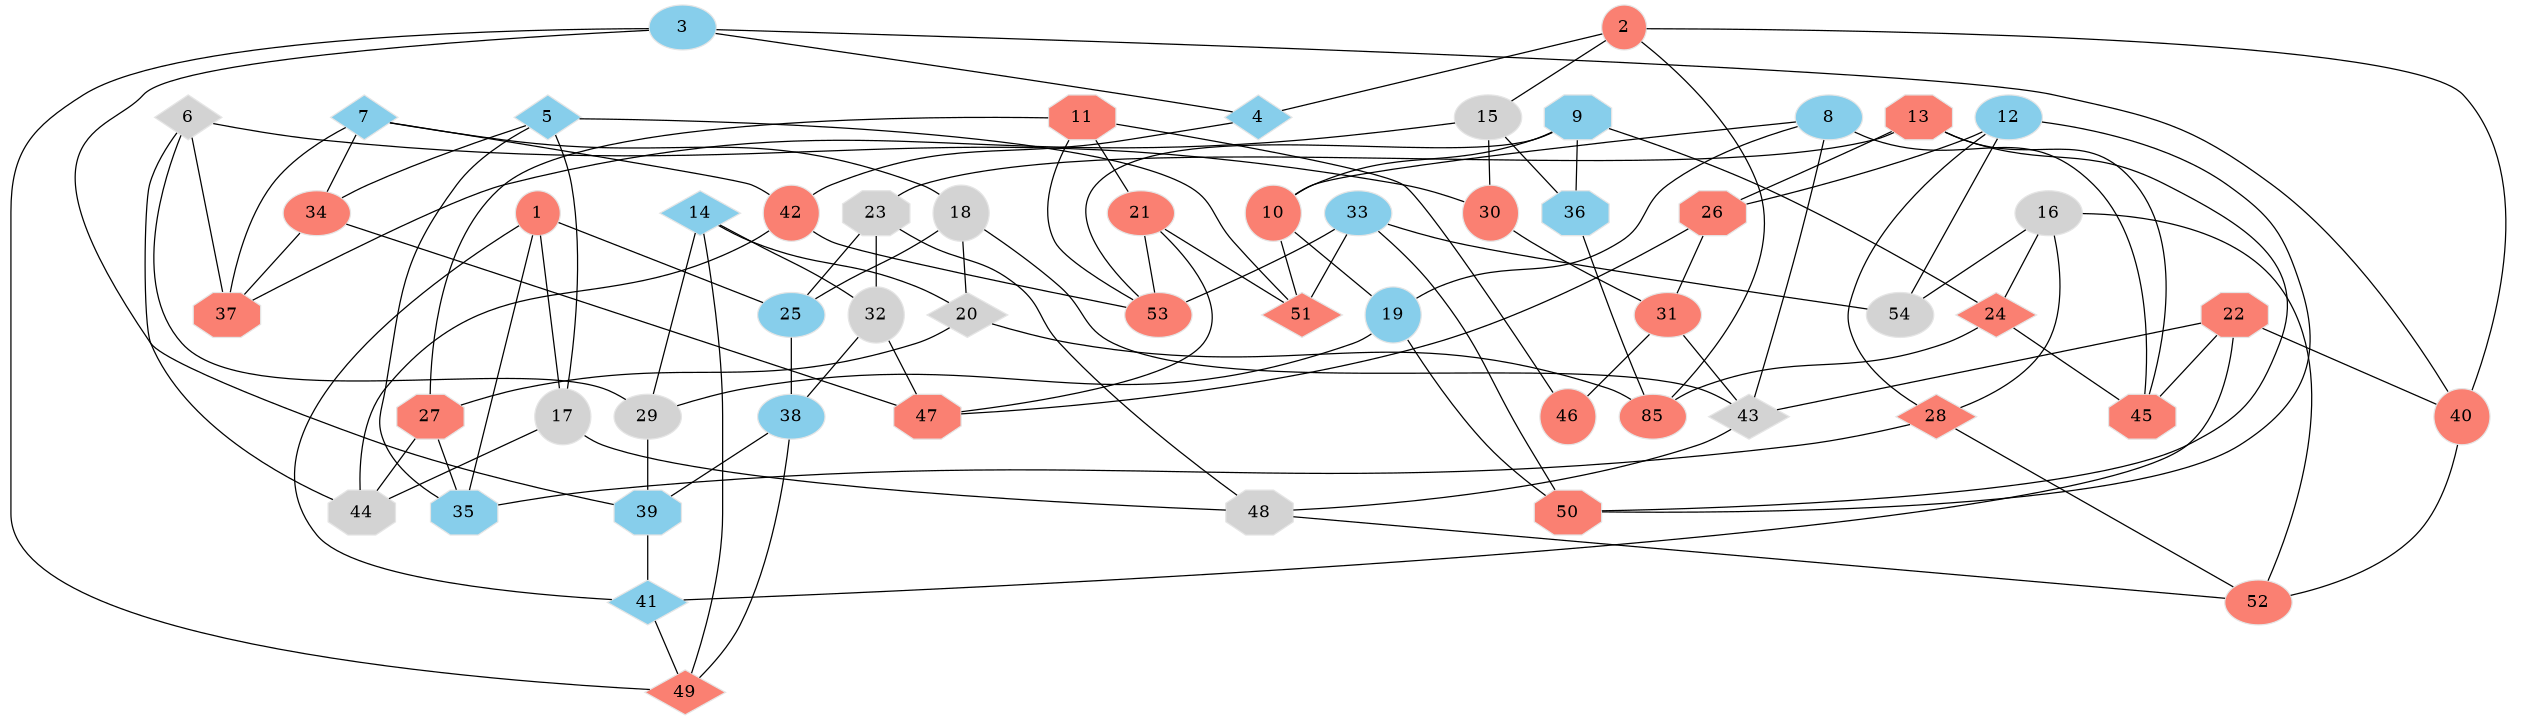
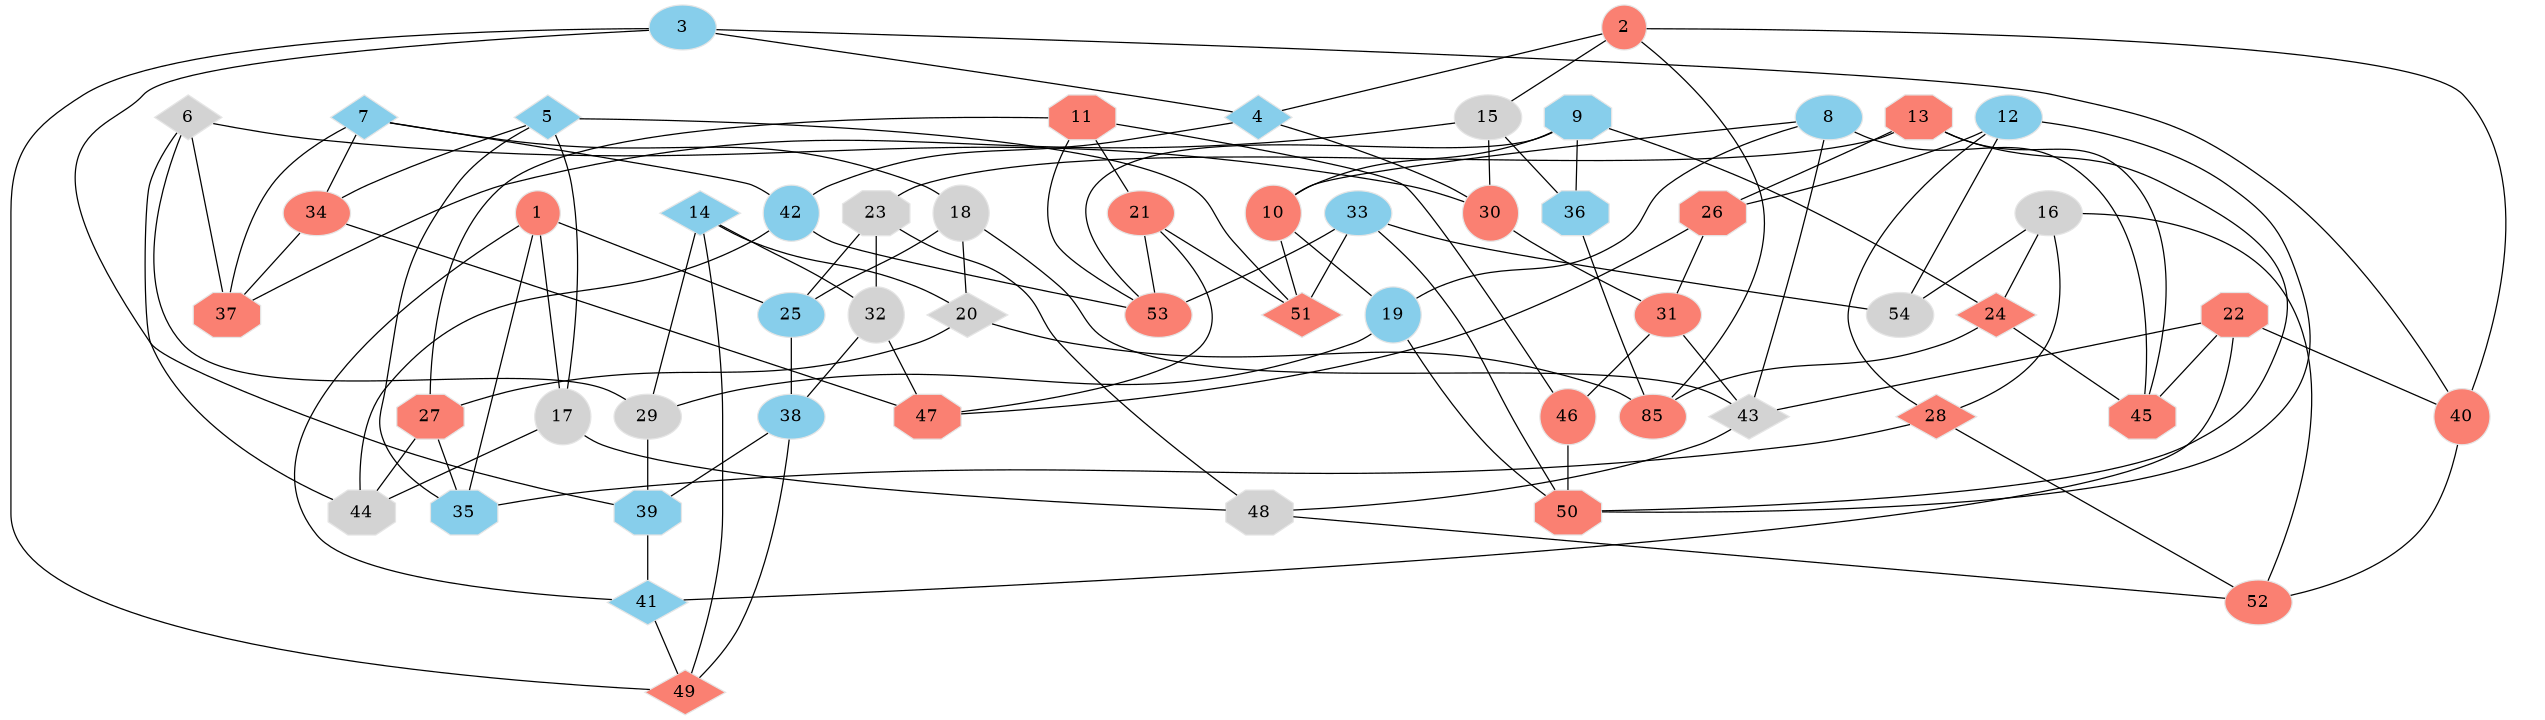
none -> (1422, 175)
(791, 213) -> (791, 213)
none -> (1568, 458)
